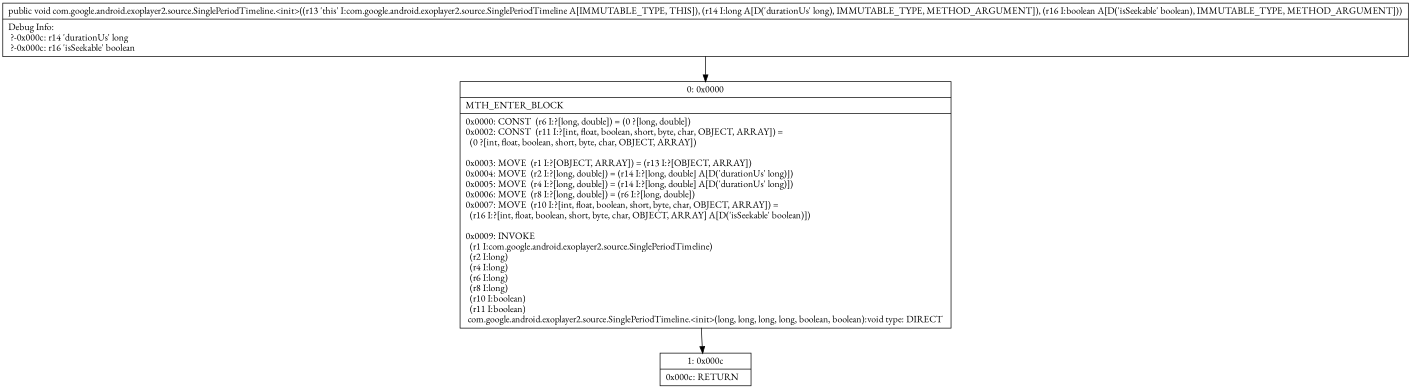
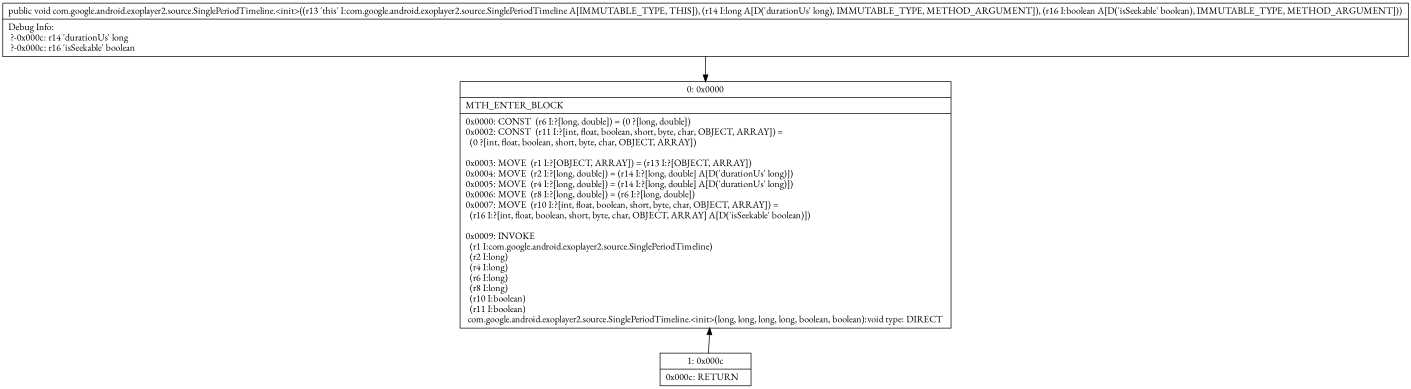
(702, 337) -> (709, 344)
